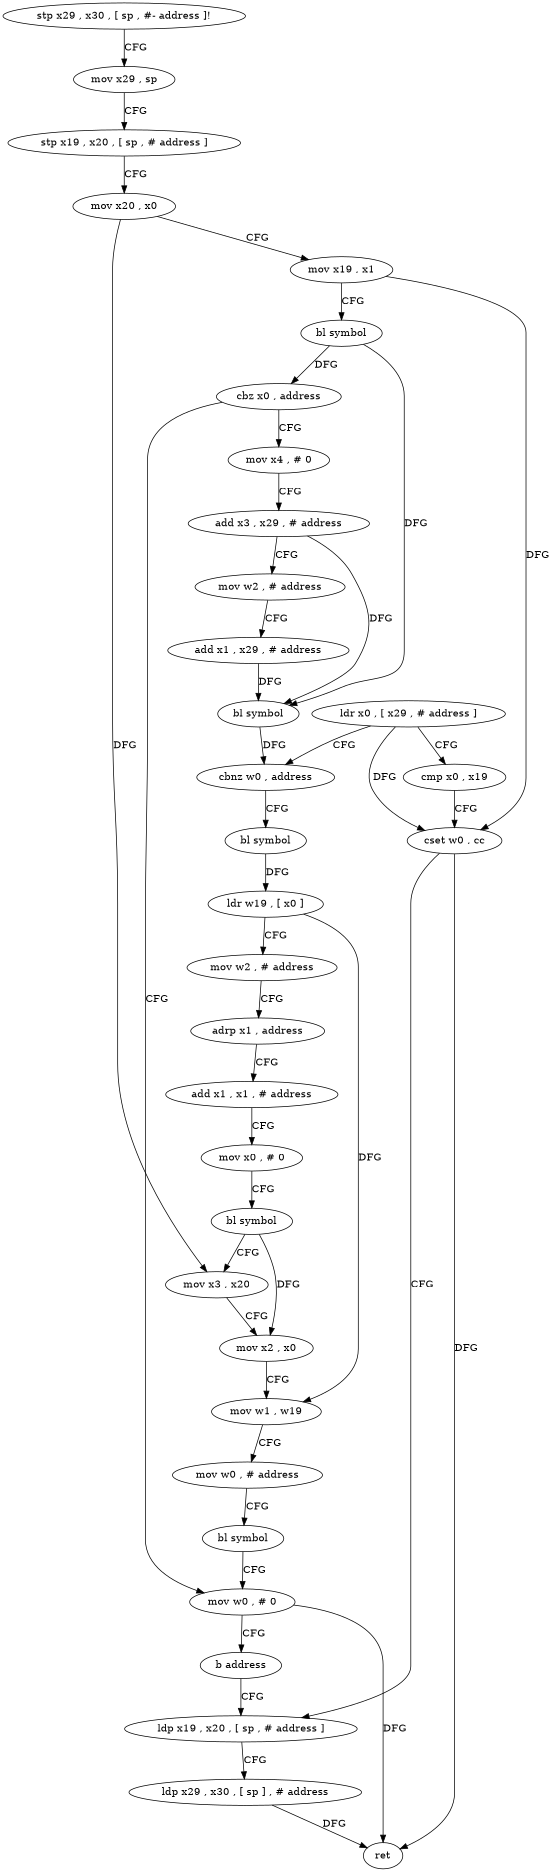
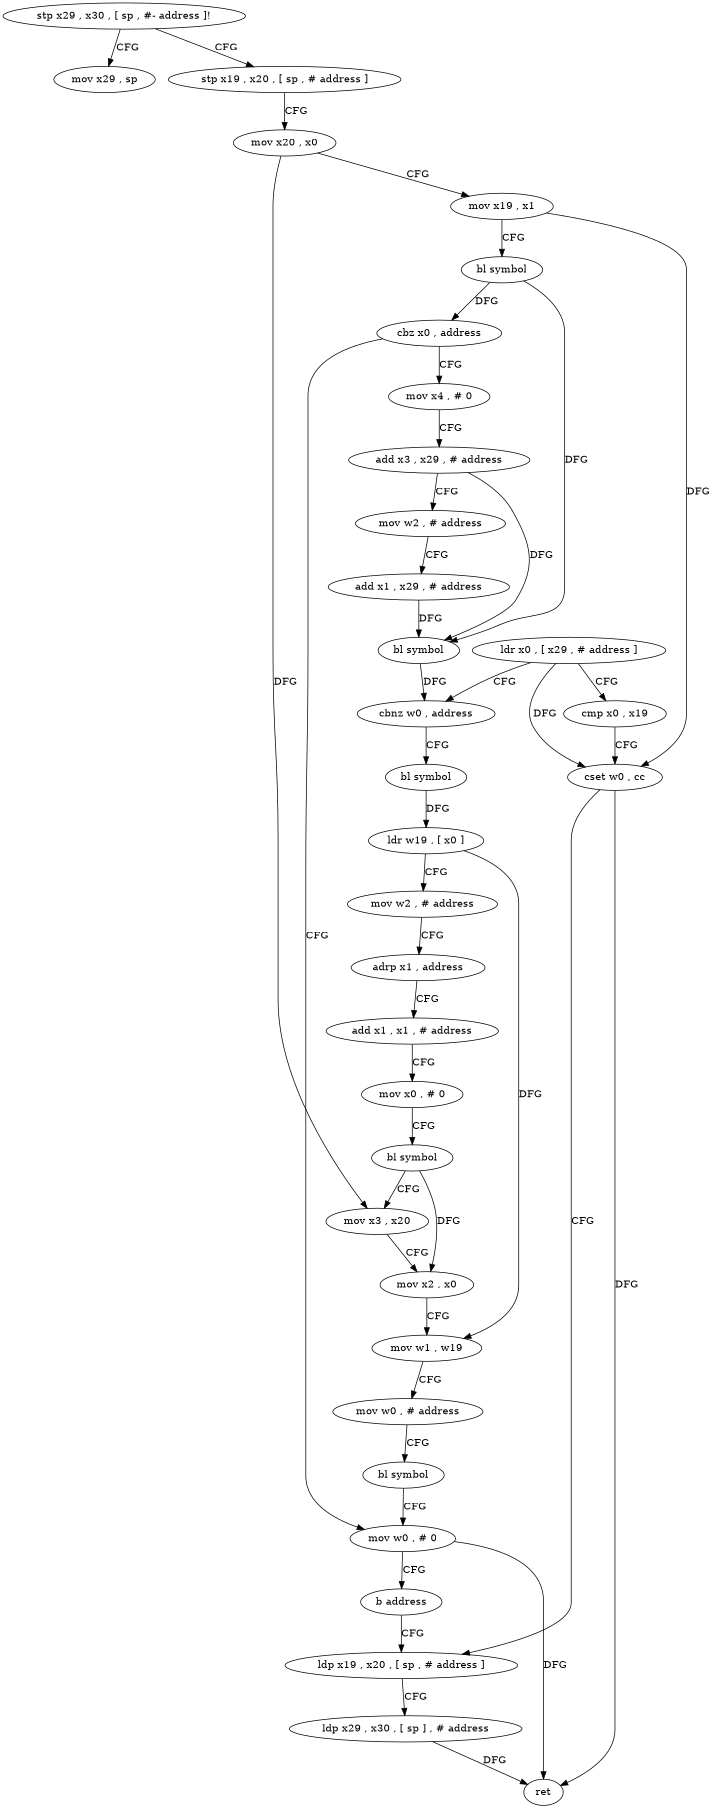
(124, 108) -> (201, 46)
